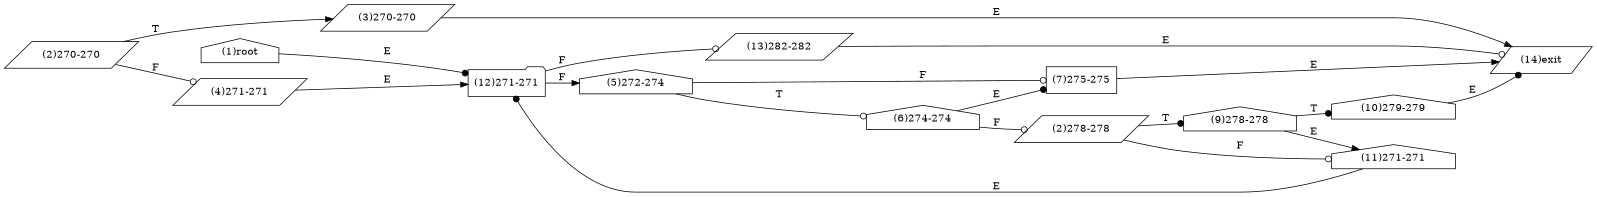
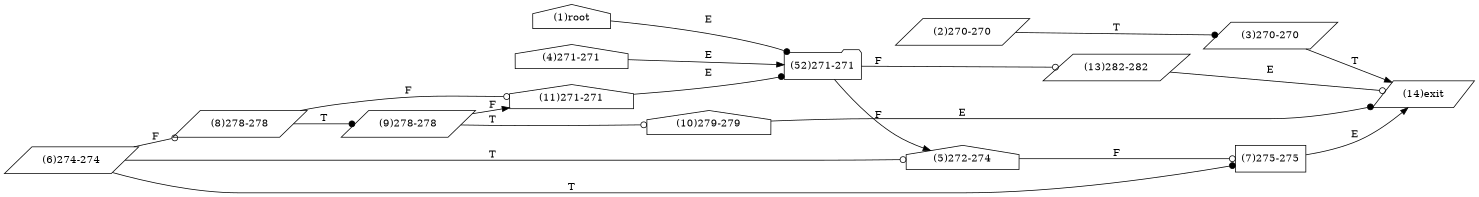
(997, 12) -> (1355, 61)
(224, 26) -> (1114, 34)
(153, 73) -> none
(507, 83) -> (823, 66)
(240, 92) -> (572, 58)
(997, 95) -> (572, 187)
(768, 108) -> (513, 160)
(1310, 115) -> (551, 126)
(923, 119) -> (72, 160)
(1240, 120) -> (408, 124)
(1081, 129) -> (240, 124)
(1314, 132) -> (493, 105)
